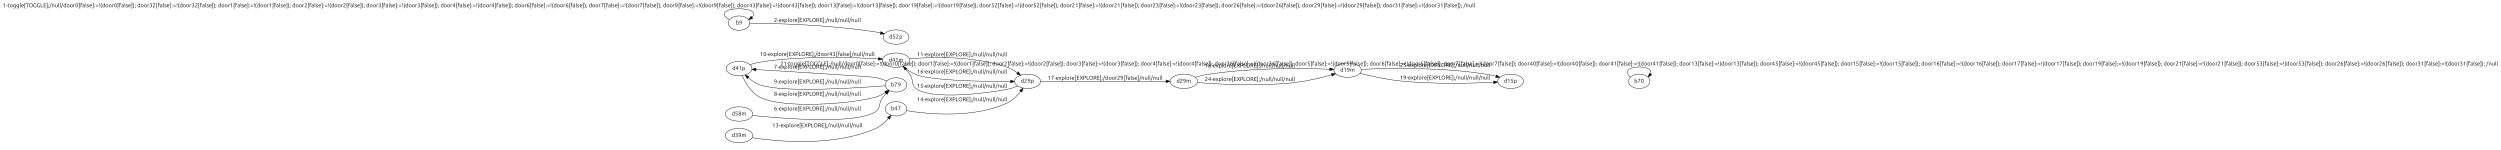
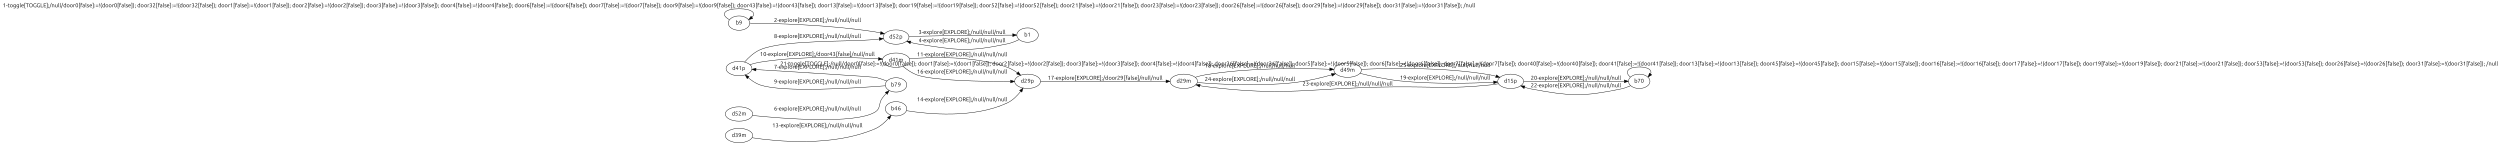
none -> (1028, 35)
(1348, 70) -> (1348, 70)
none -> (1574, 81)
none -> (1349, 88)
(956, 95) -> none
none -> (1578, 95)
(809, 104) -> (809, 42)
(896, 109) -> (896, 109)
(739, 114) -> (739, 114)
